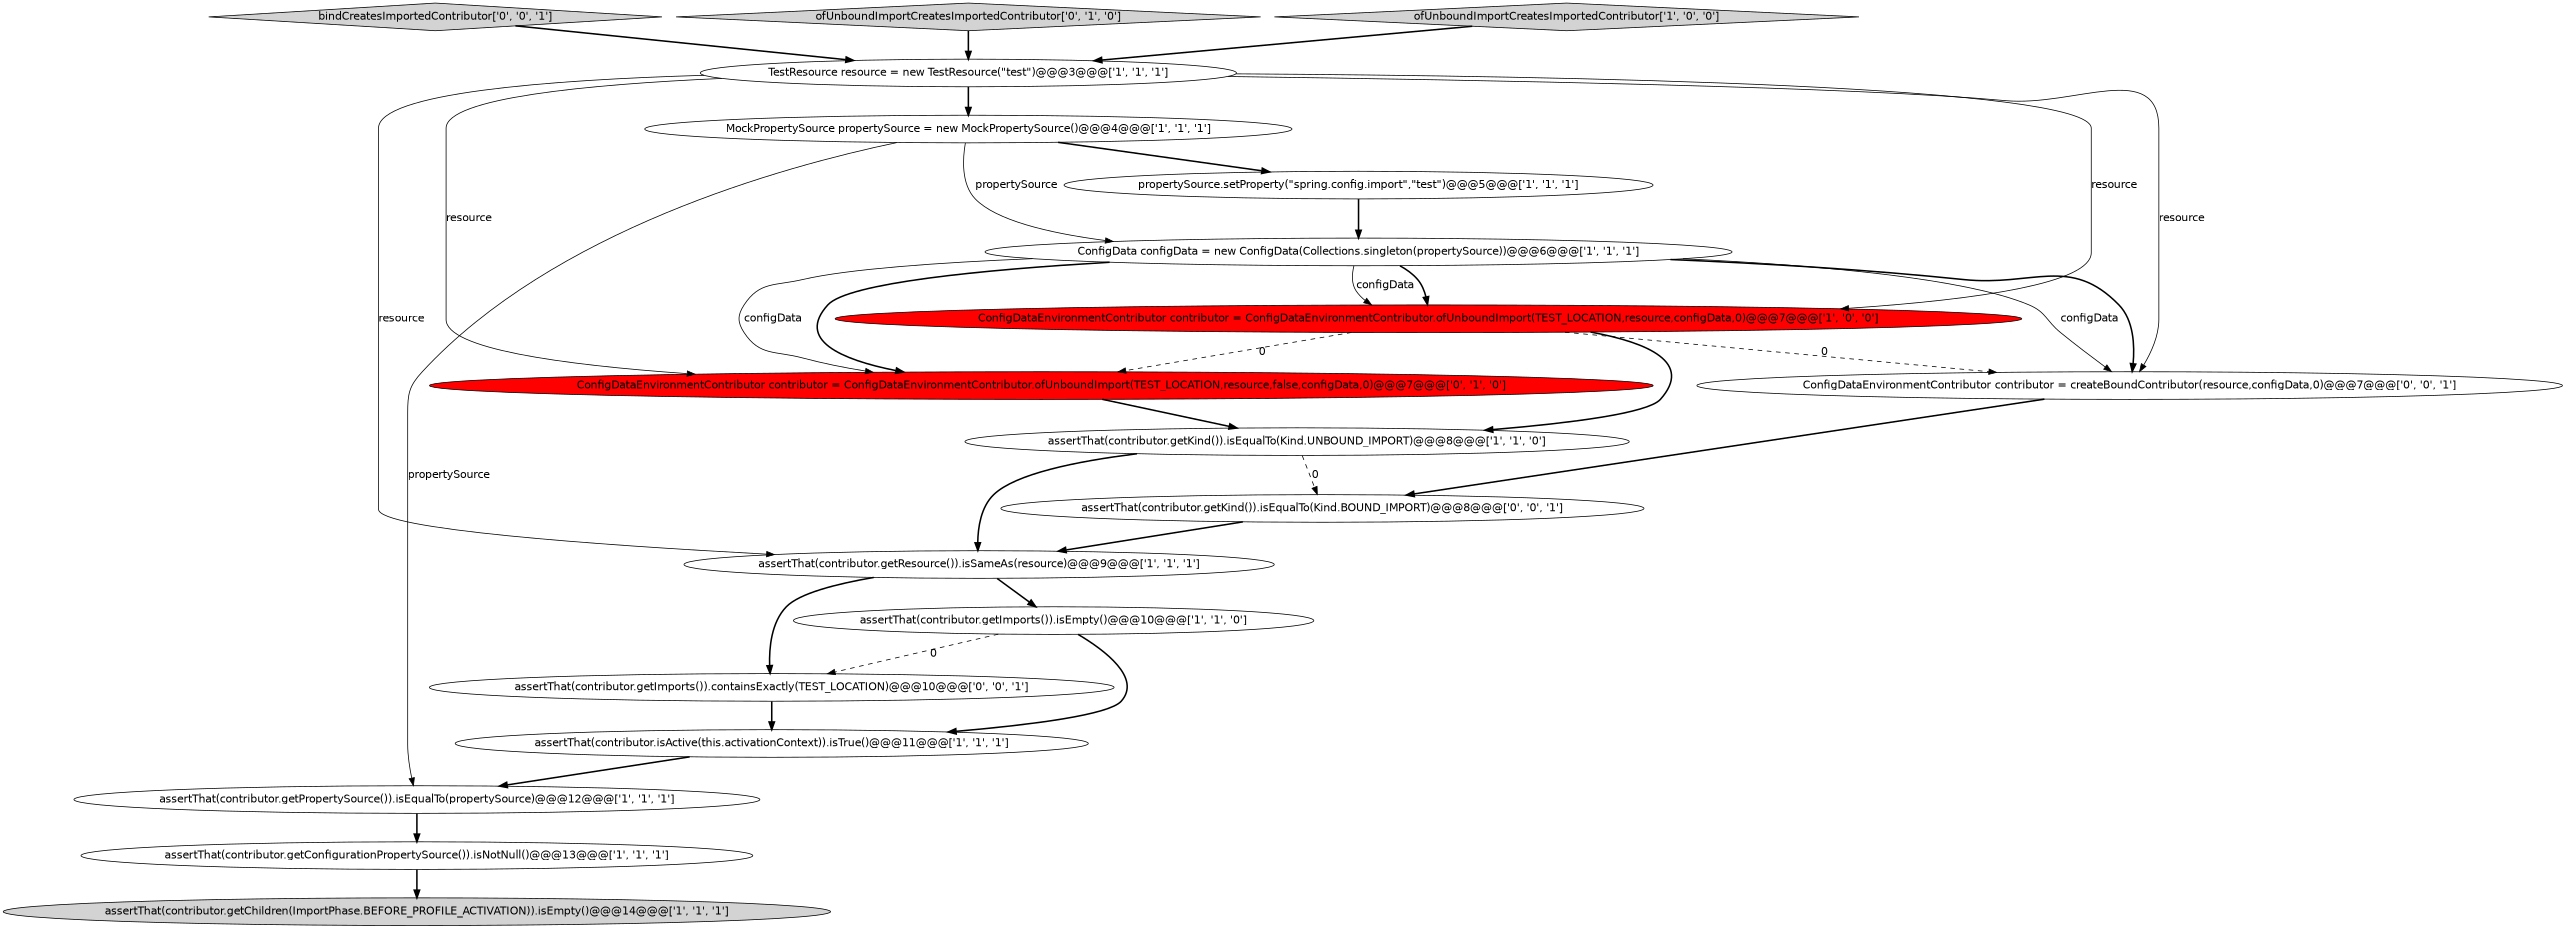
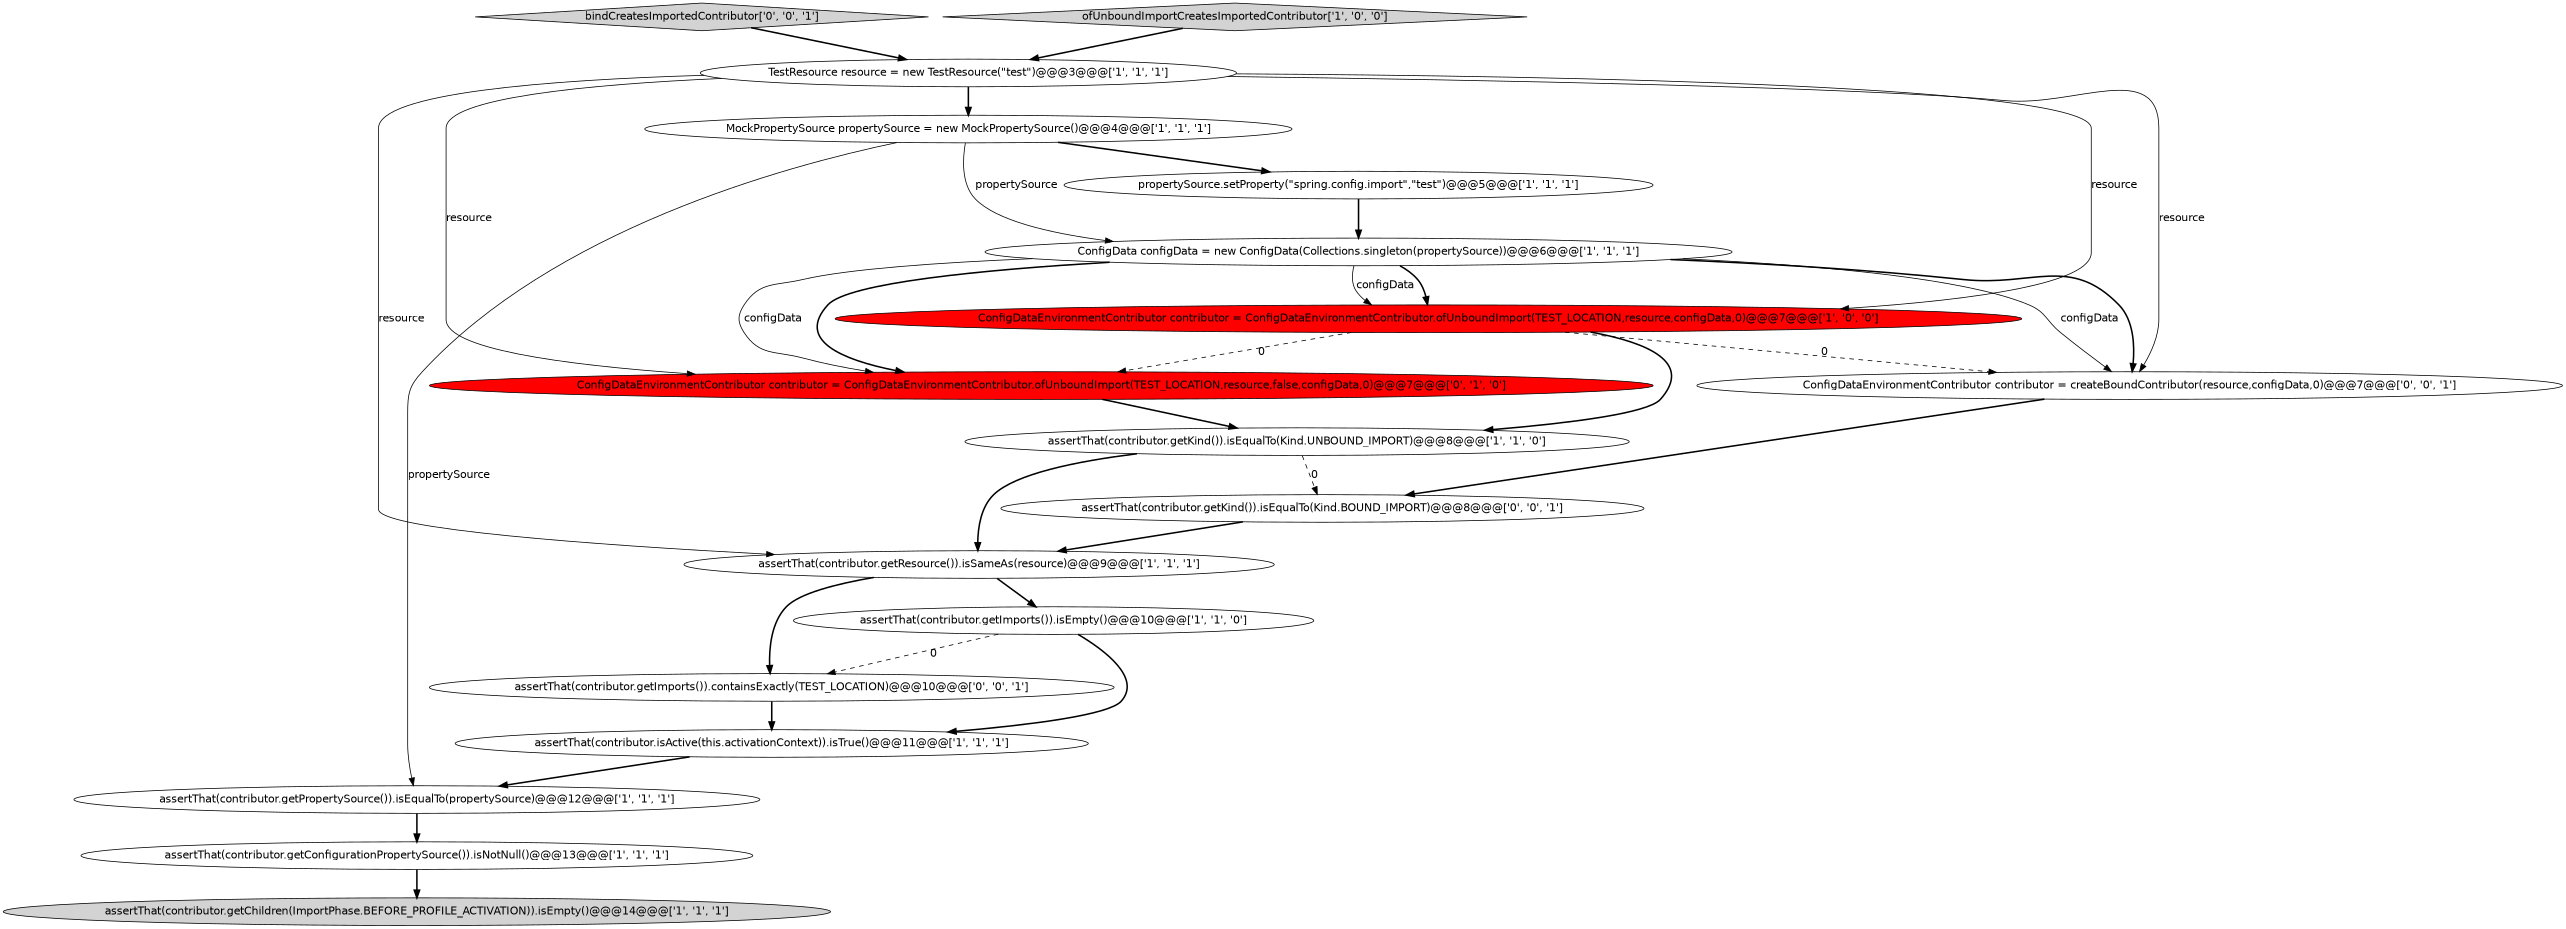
(968, 17) -> none
